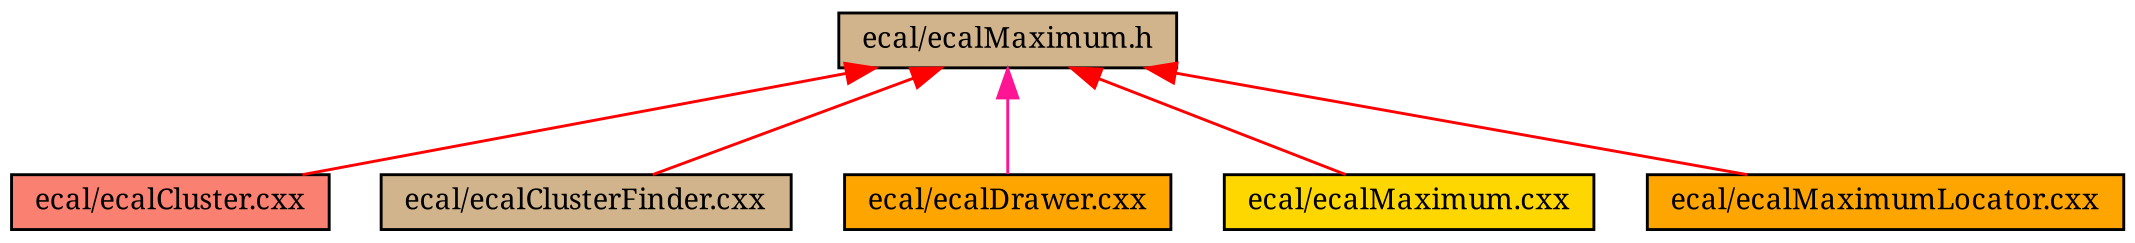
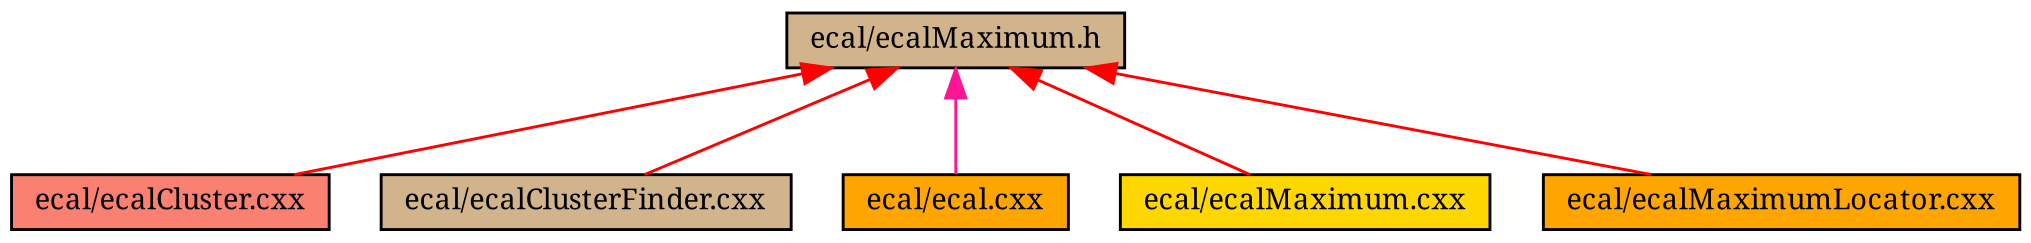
(1008, 202) -> (956, 202)
